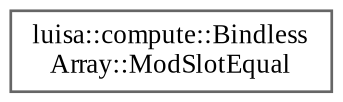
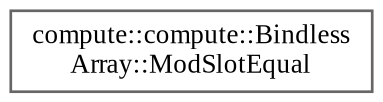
(171, 51) -> (192, 51)
